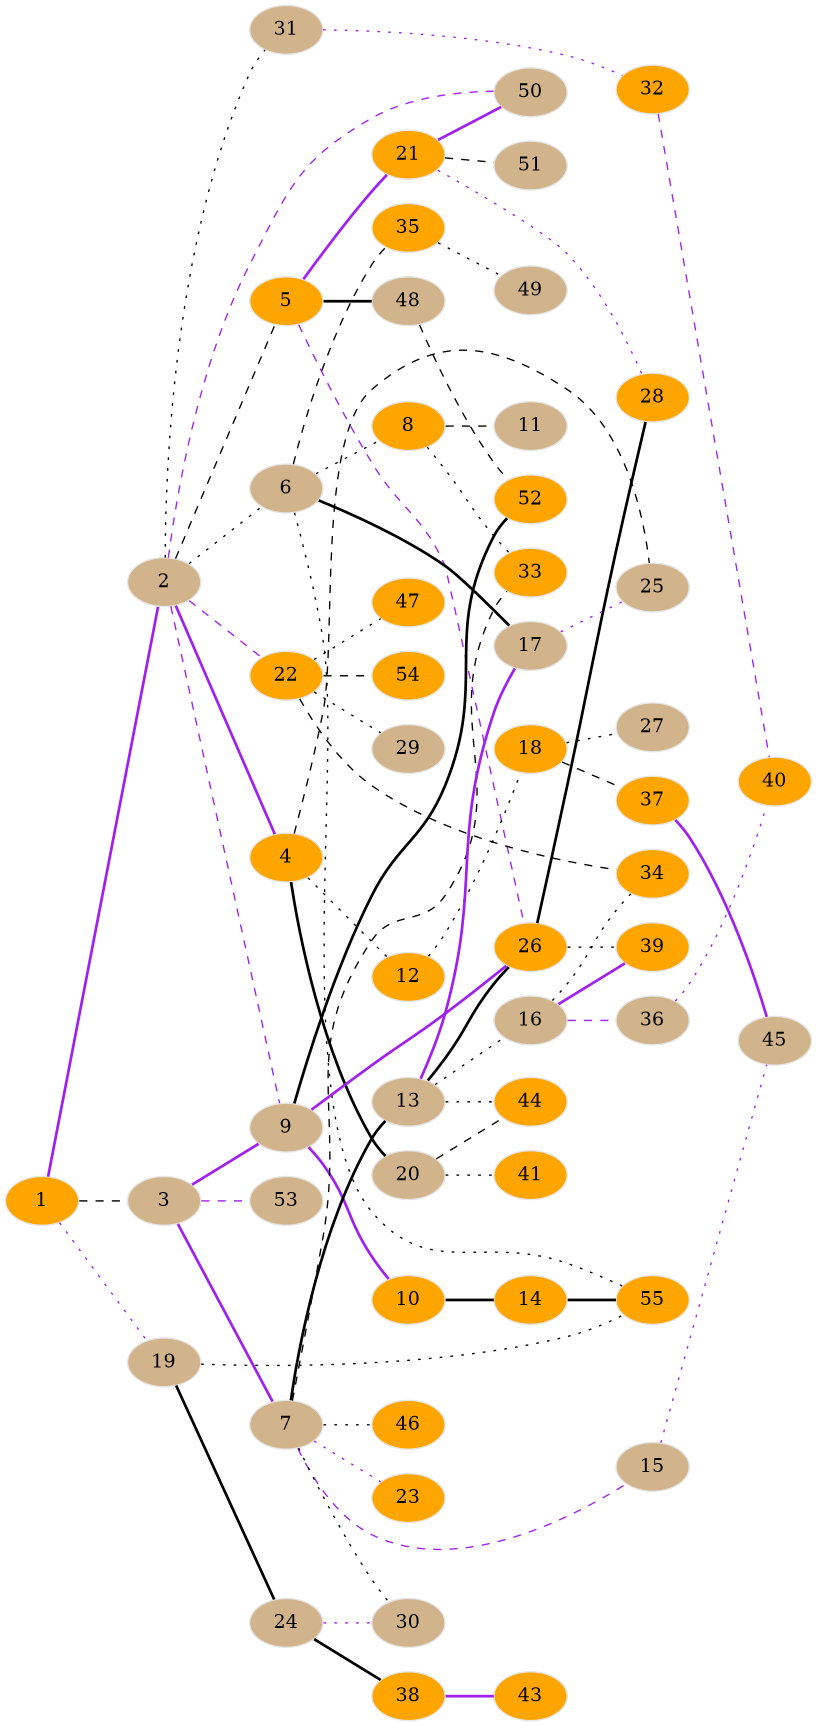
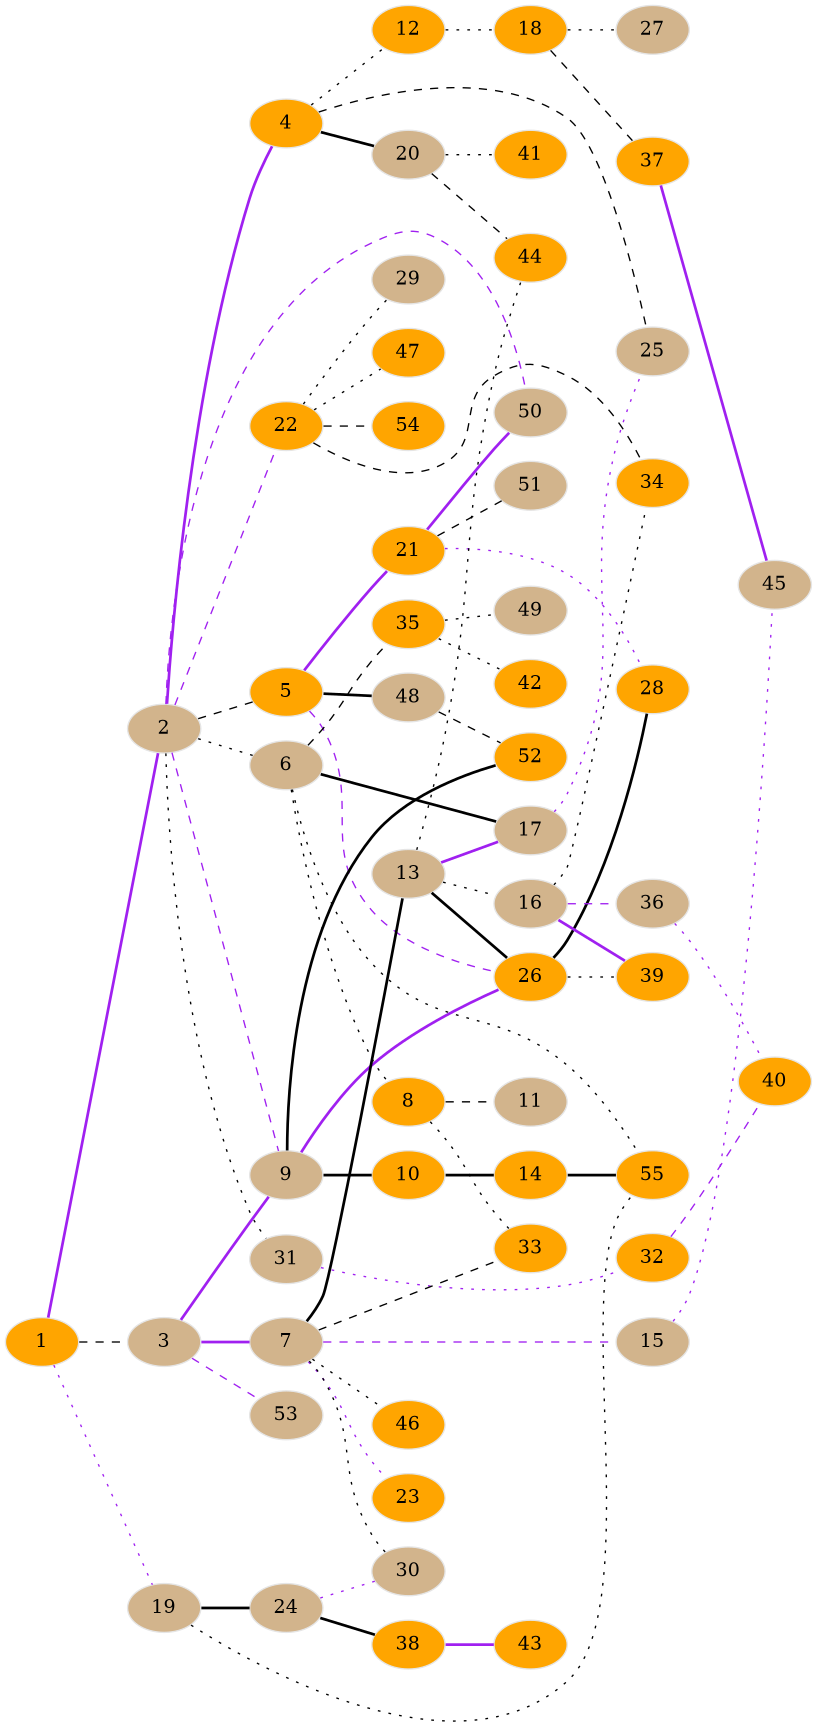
none -> (531, 684)
(349, 1213) -> (340, 1175)
